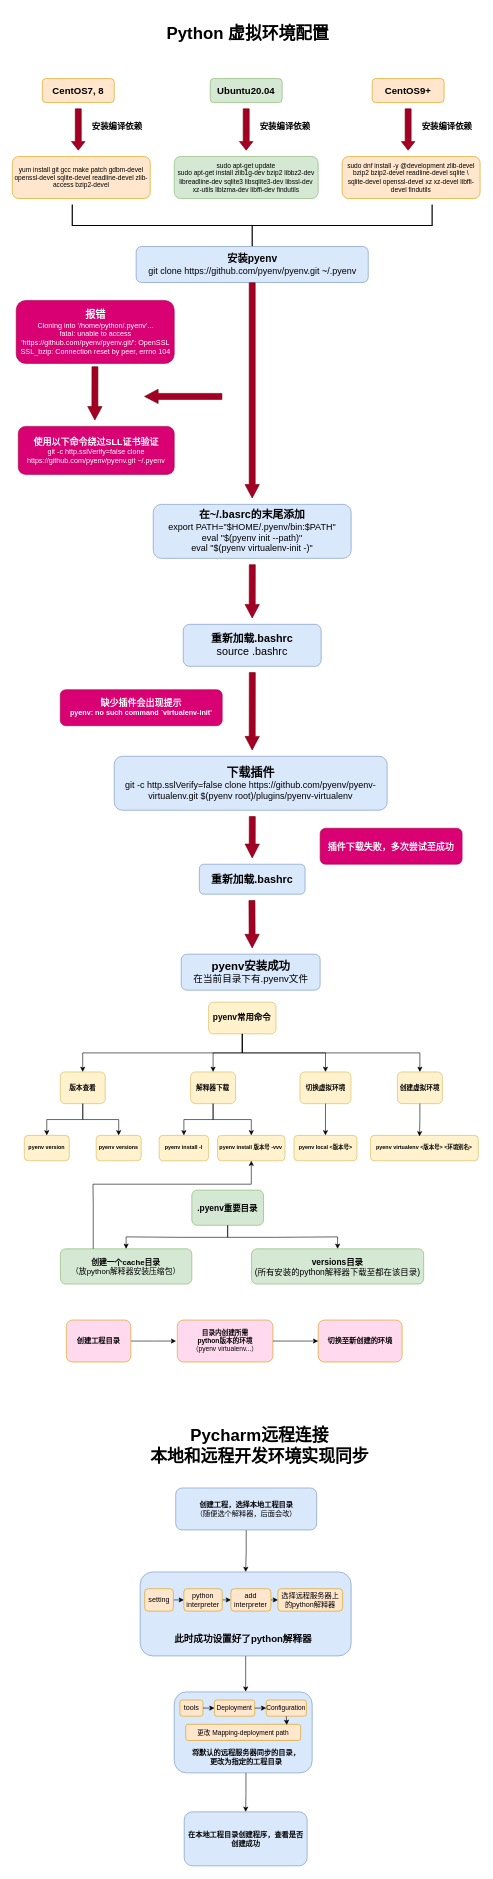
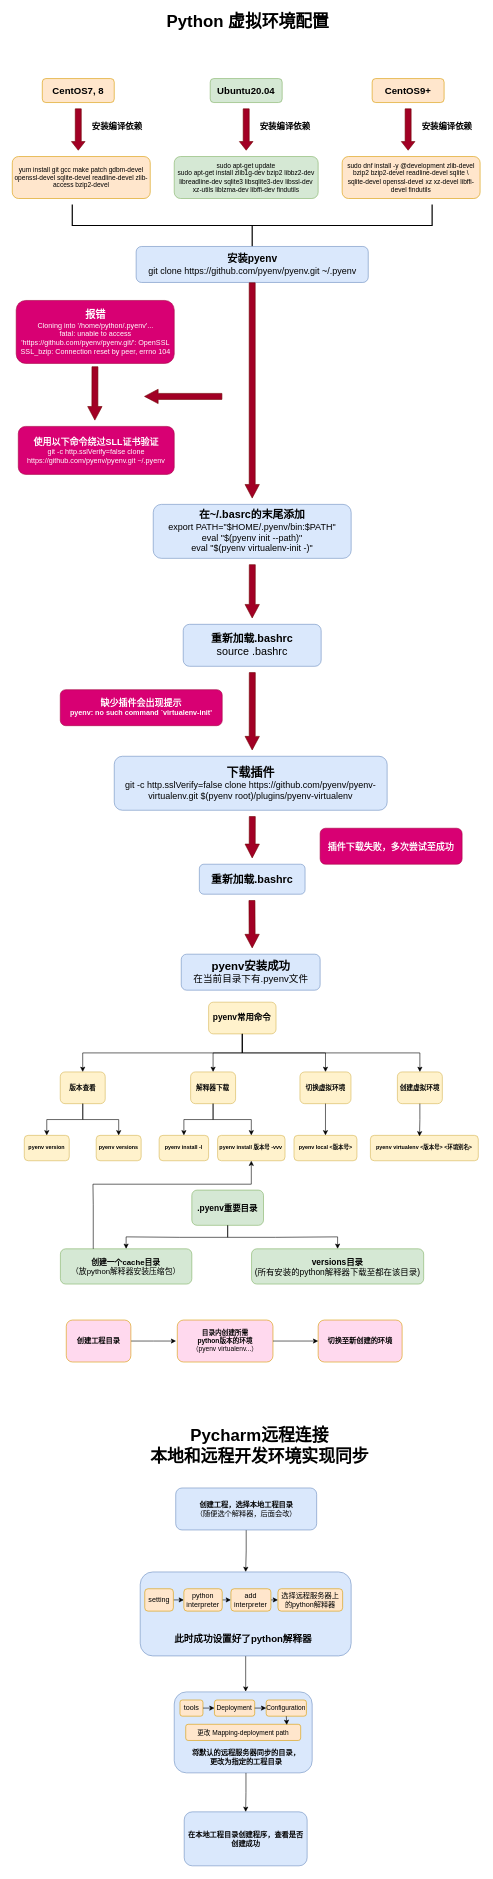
(248, 33) -> (248, 21)
